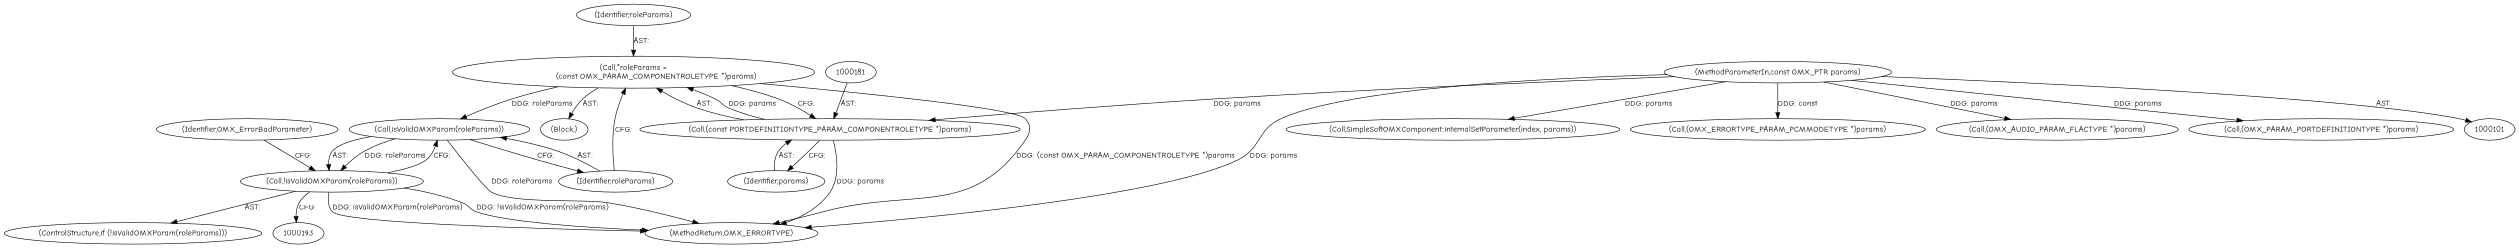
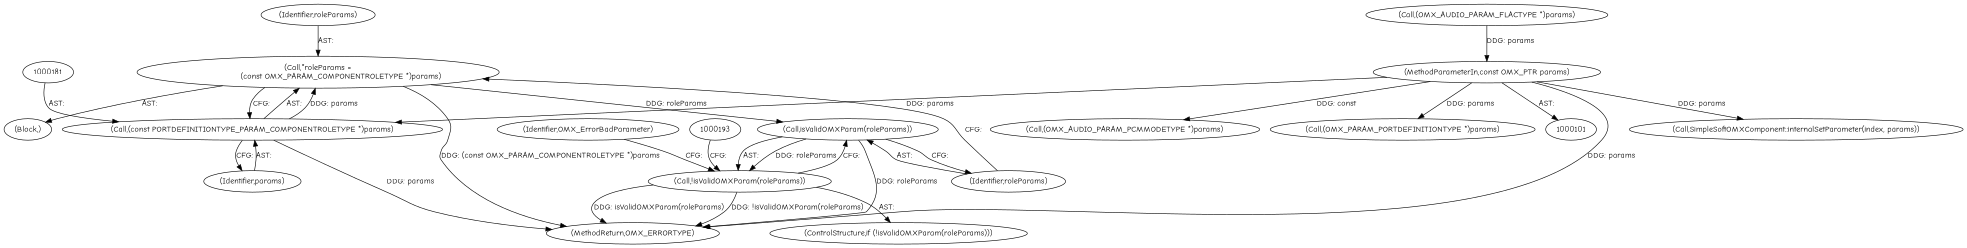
(1914, 100) -> (1487, 41)
(1778, 129) -> (1125, 129)
(299, 202) -> (708, 154)
